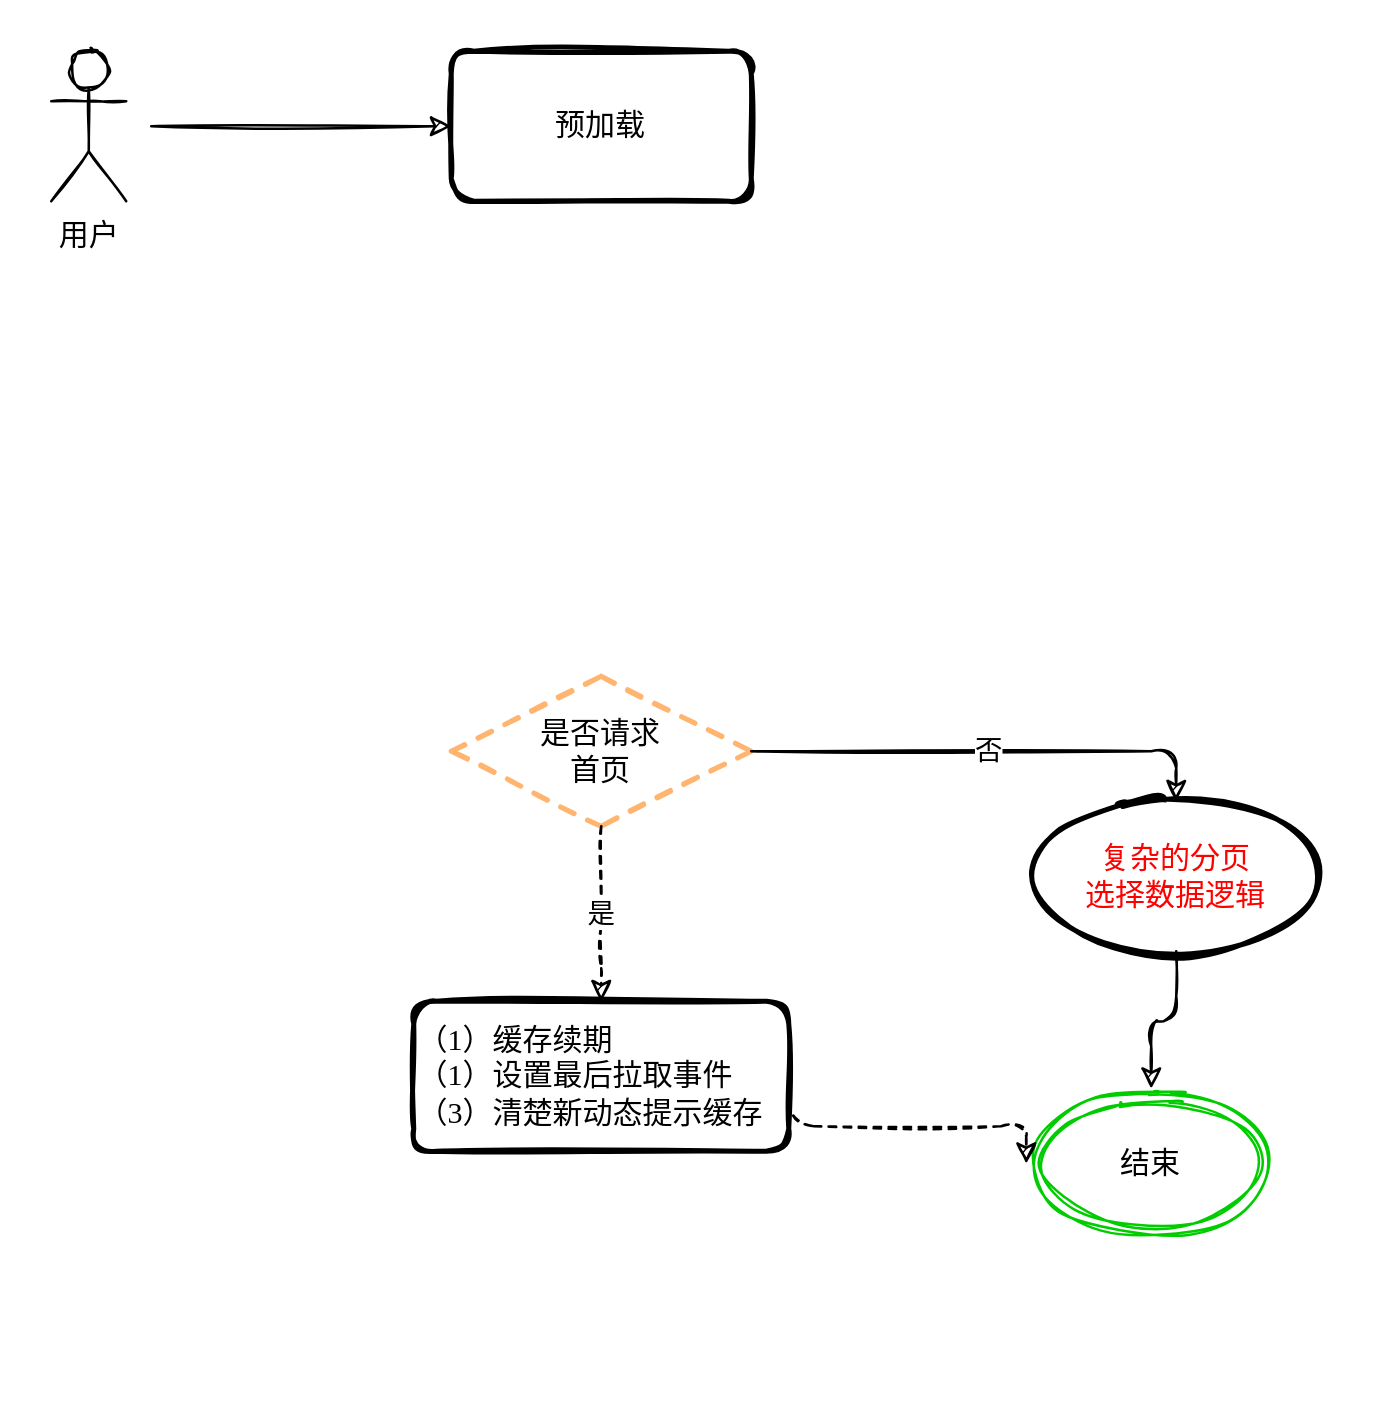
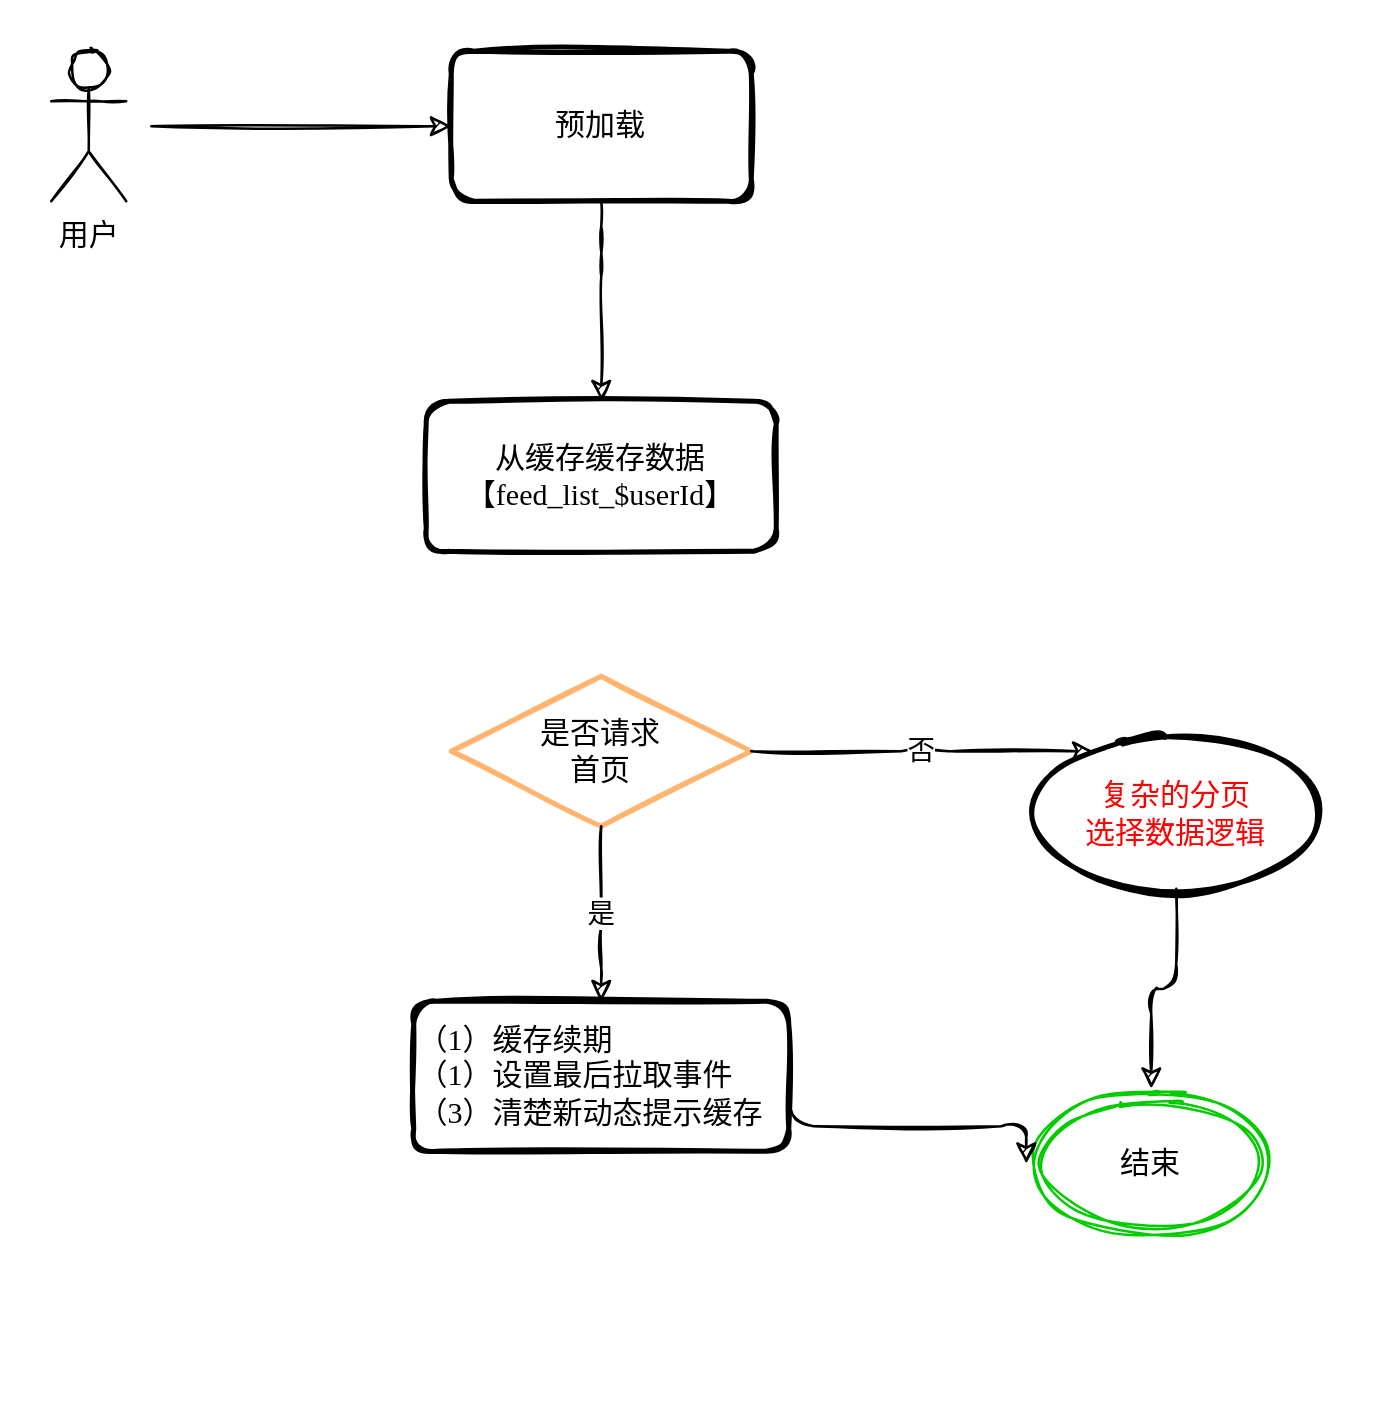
none -> (601, 295)
none -> (601, 476)
(601, 751) -> (601, 751)
(601, 865) -> (601, 865)
(1176, 876) -> (1176, 814)
(904, 1126) -> (904, 1126)
